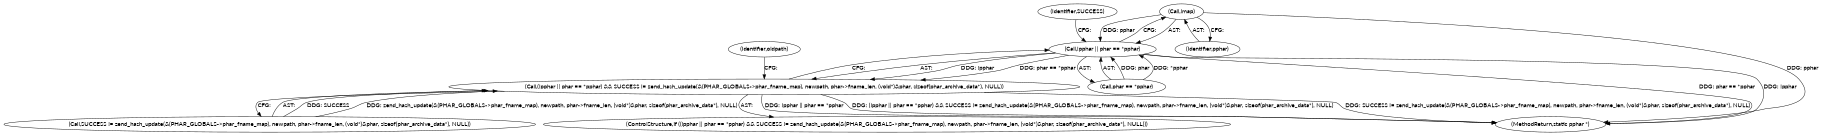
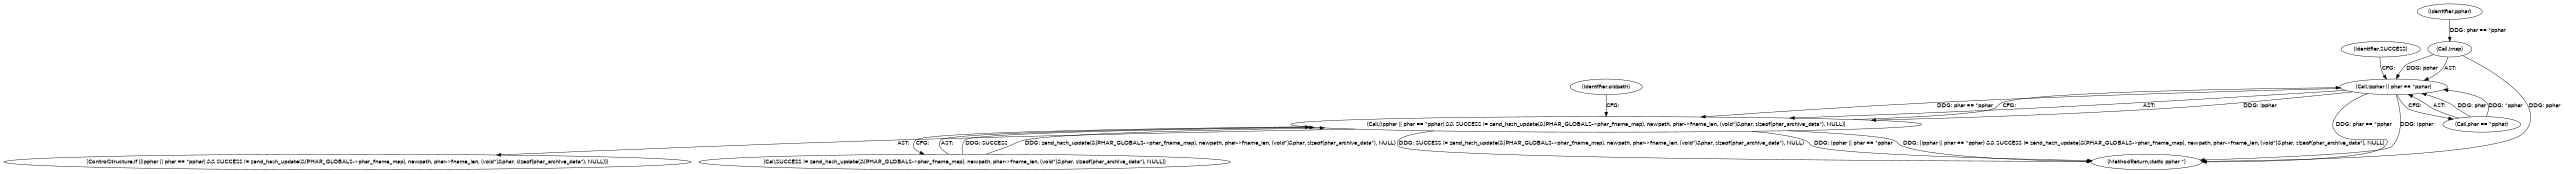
(1207, 25) -> none
(1140, 29) -> none
(1200, 30) -> (2478, 30)
(1086, 68) -> (2416, 106)
